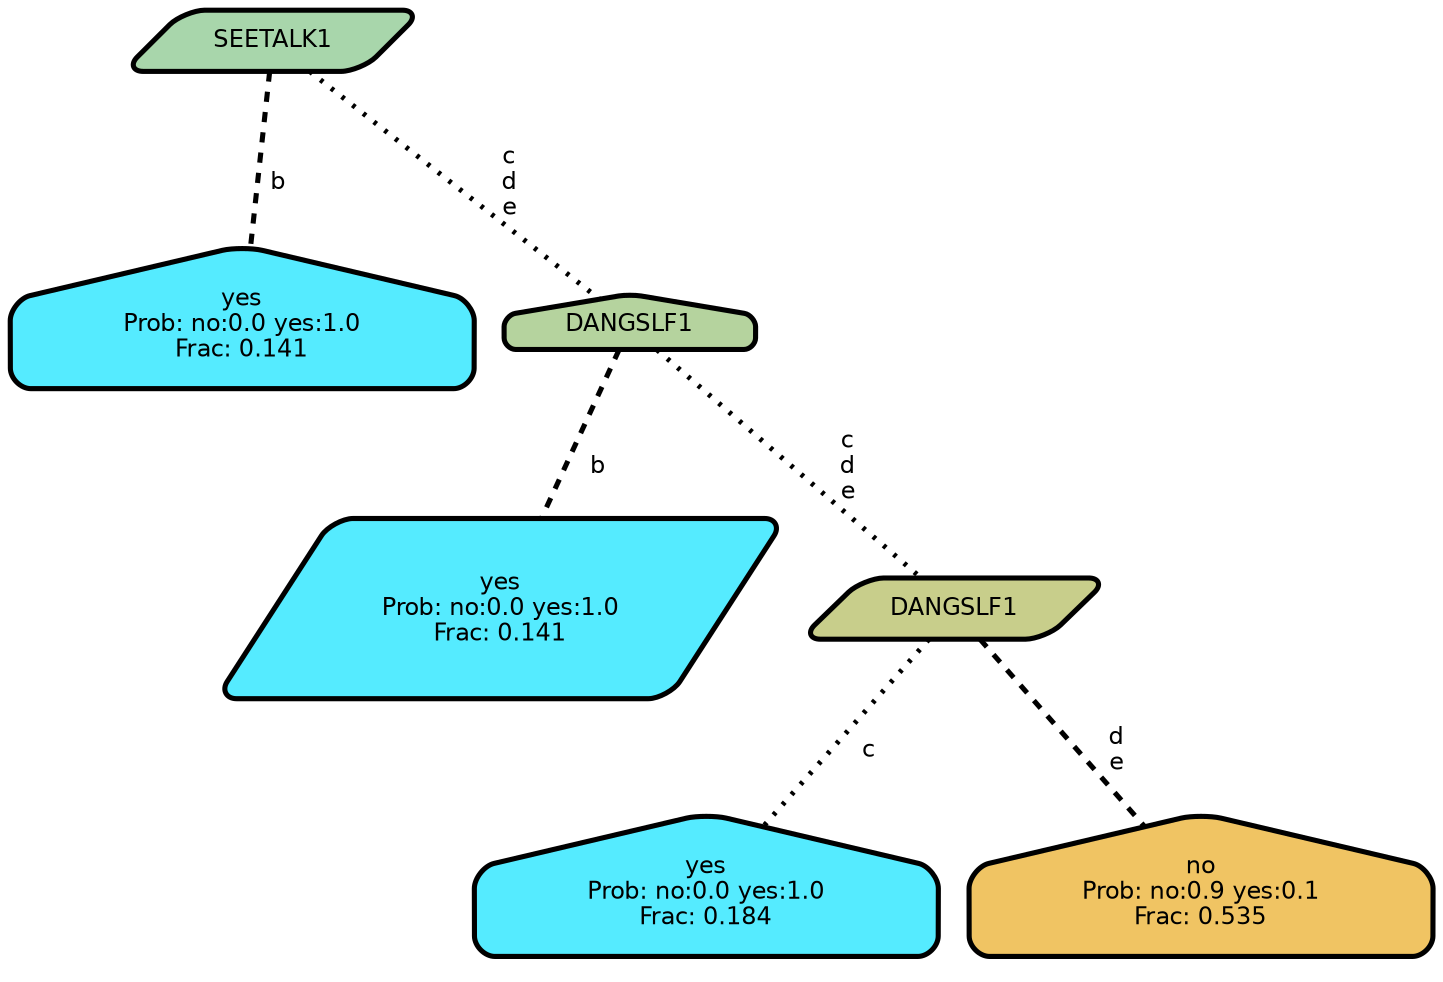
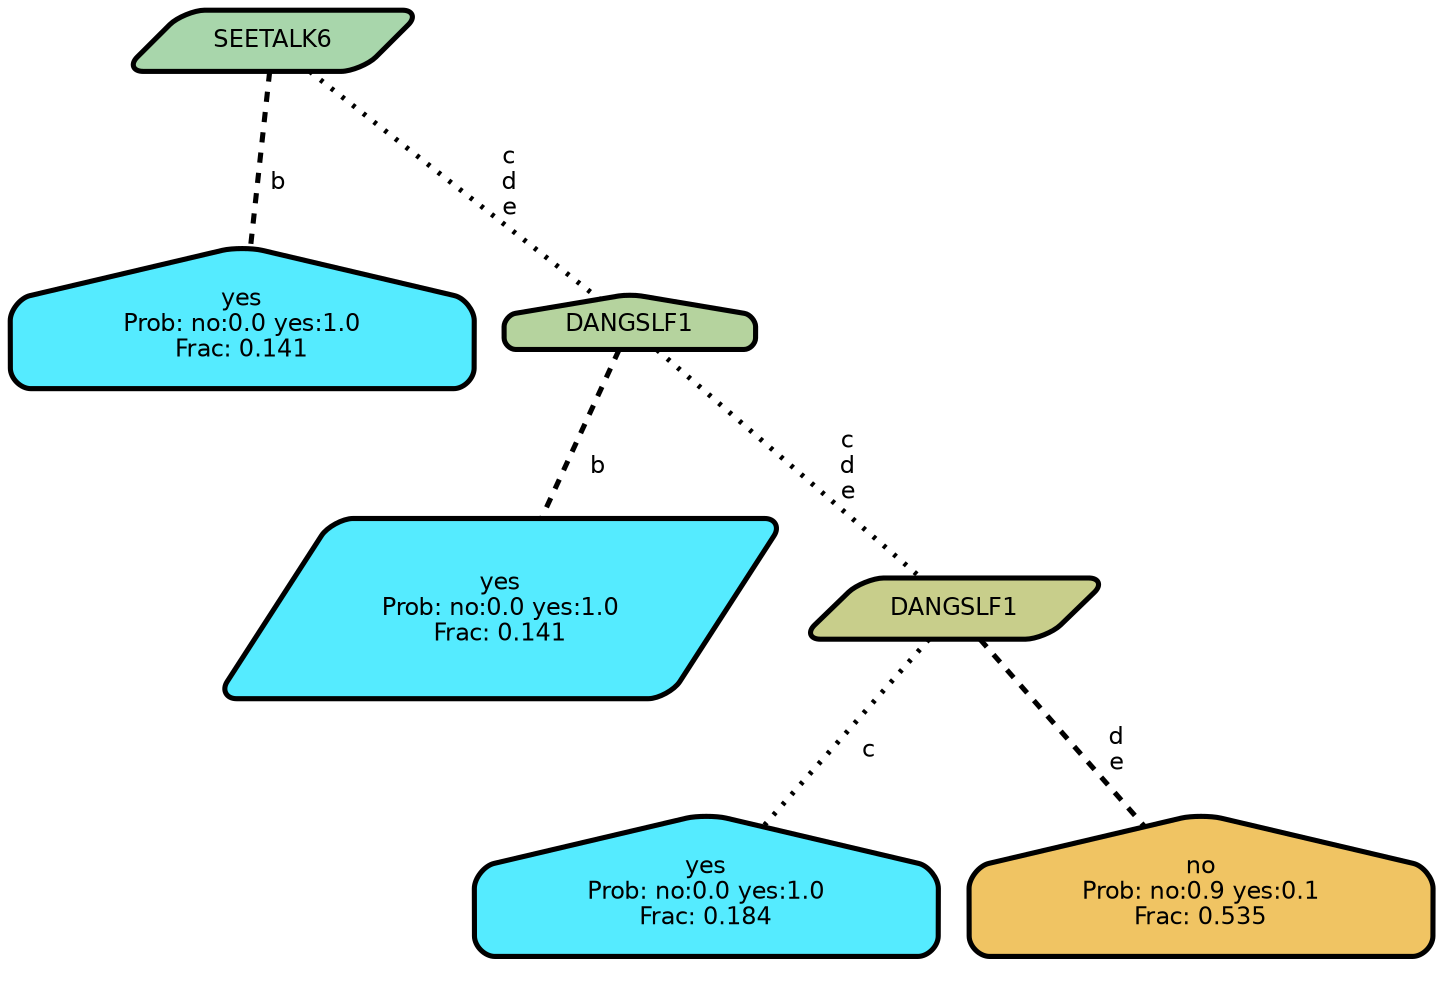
(273, 41) -> (273, 41)
